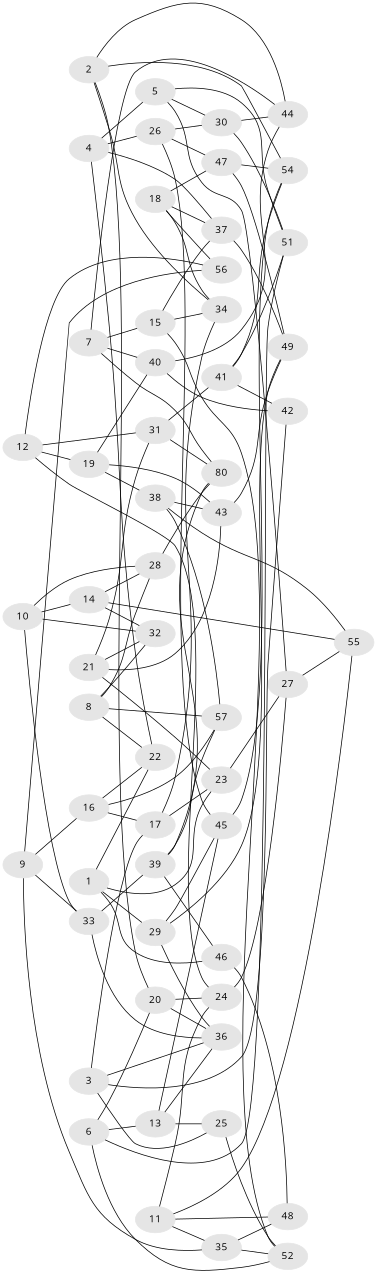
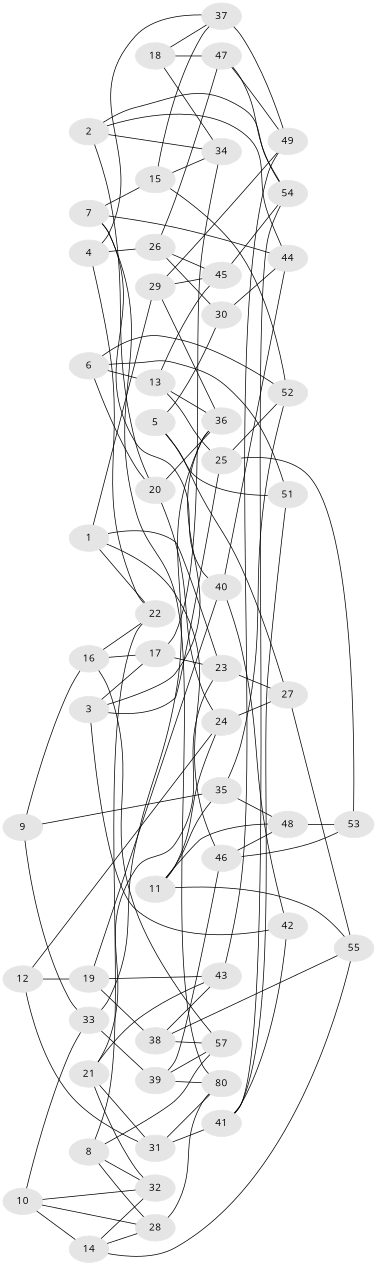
(124, 118) -> none
(252, 160) -> none
(222, 270) -> none
none -> (354, 824)
